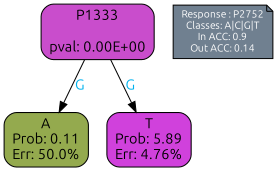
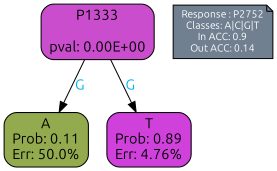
(149, 140) -> (149, 140)
